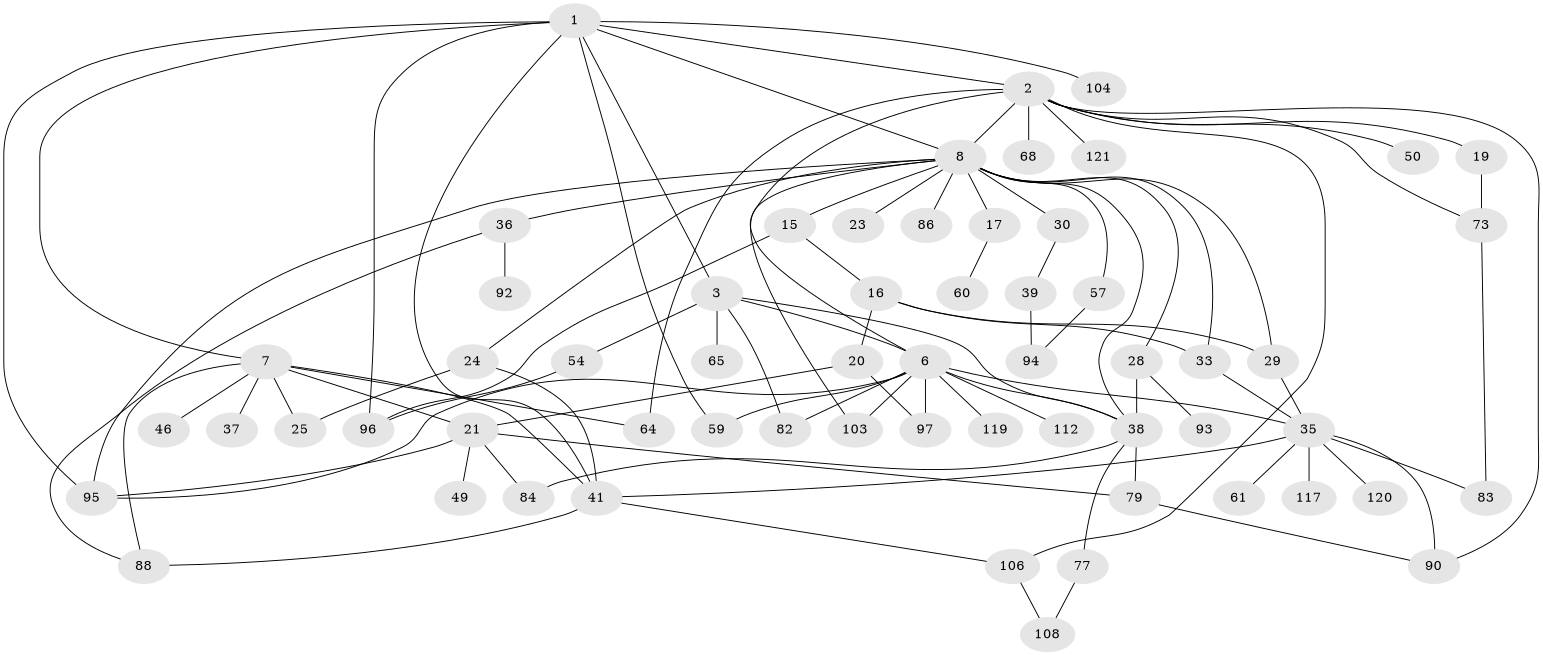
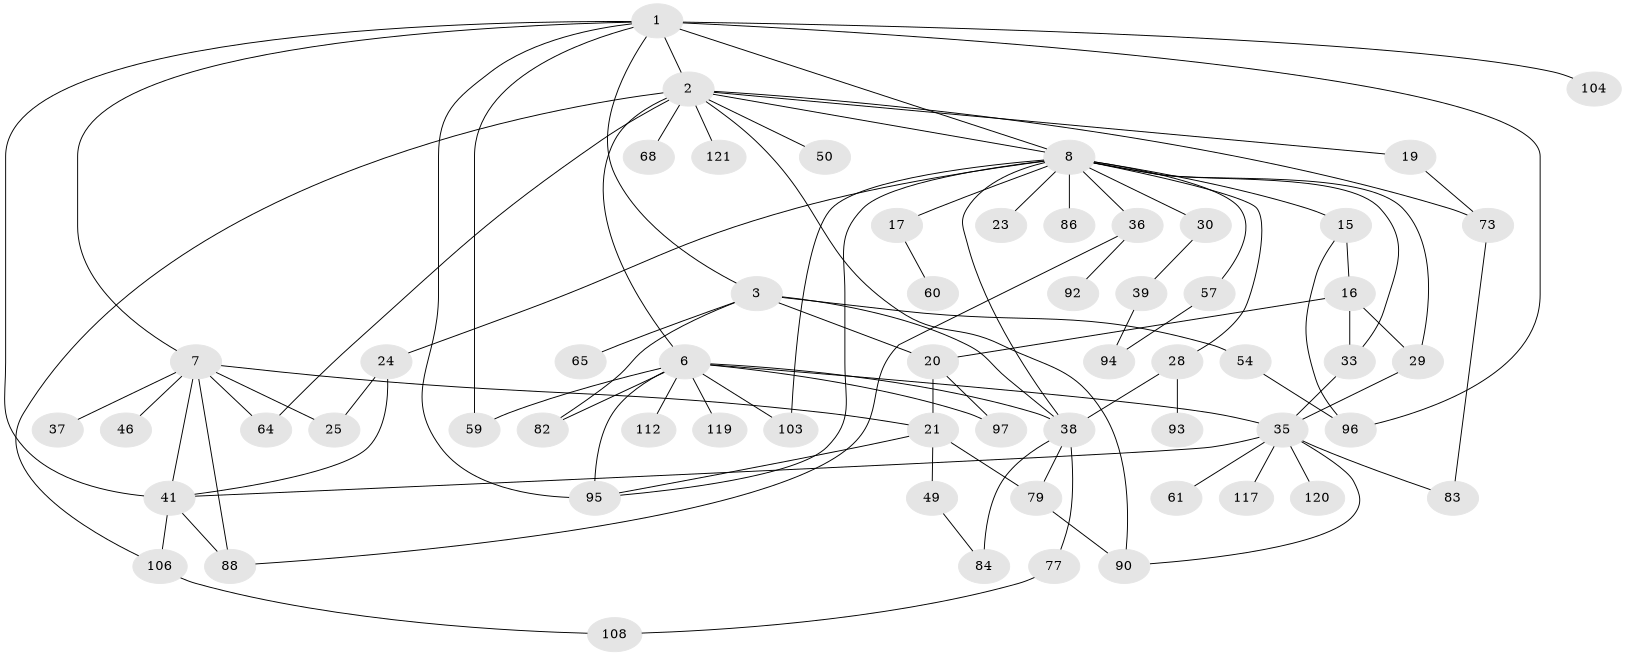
(824, 323) -> (838, 325)
(501, 464) -> (958, 532)
